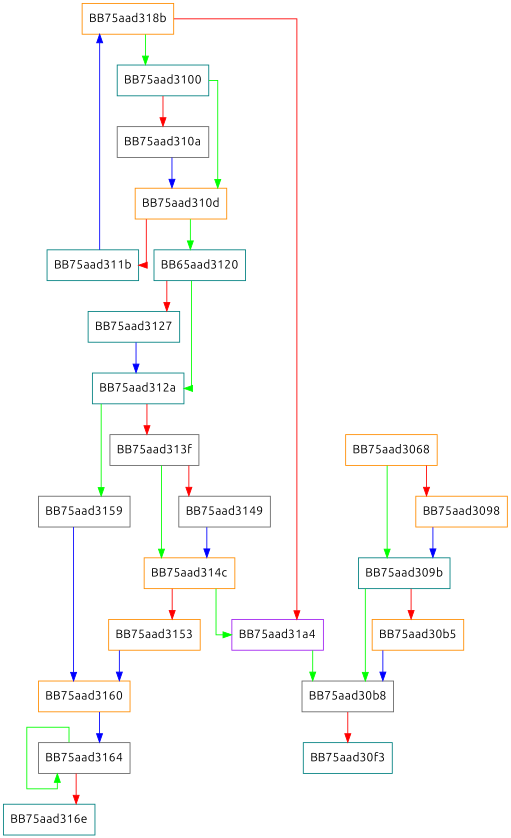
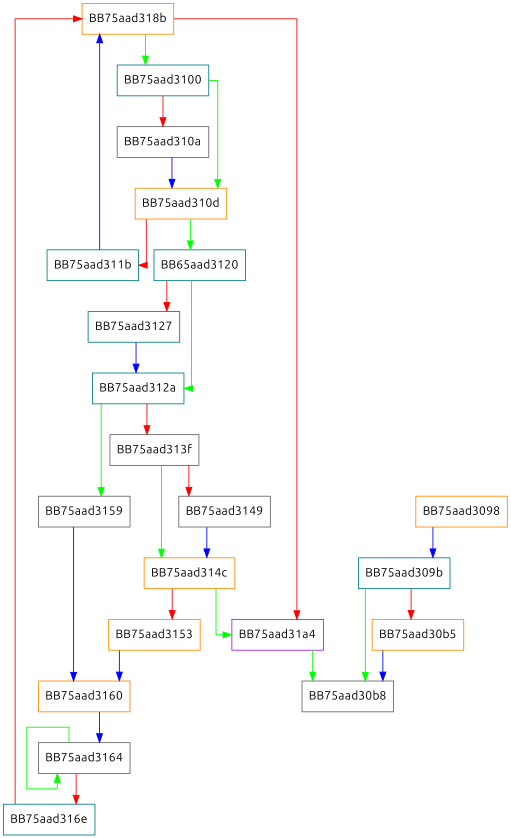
none -> (15, 382)
(391, 450) -> none
(348, 758) -> none
